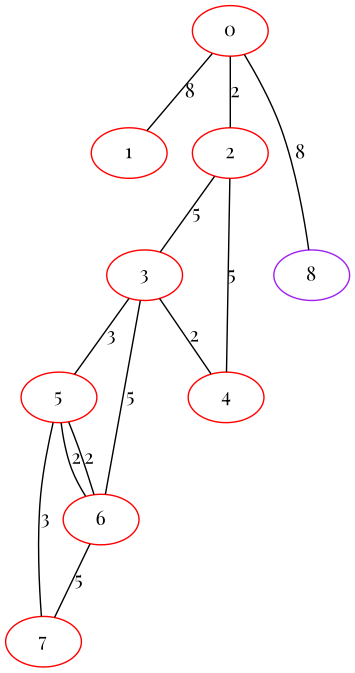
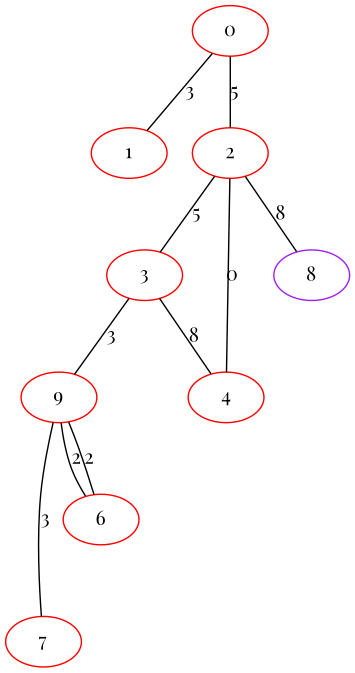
(190, 92) -> (190, 92)
(235, 92) -> (235, 92)
(288, 149) -> (271, 214)
(232, 275) -> (232, 275)
(194, 336) -> (194, 336)
(59, 397) -> (59, 397)
(123, 397) -> none
(72, 581) -> none
